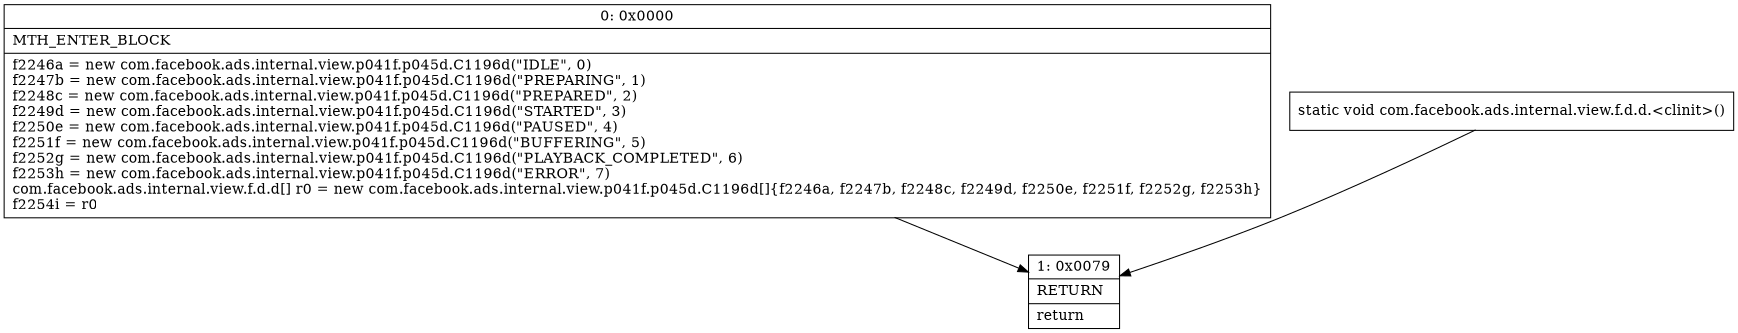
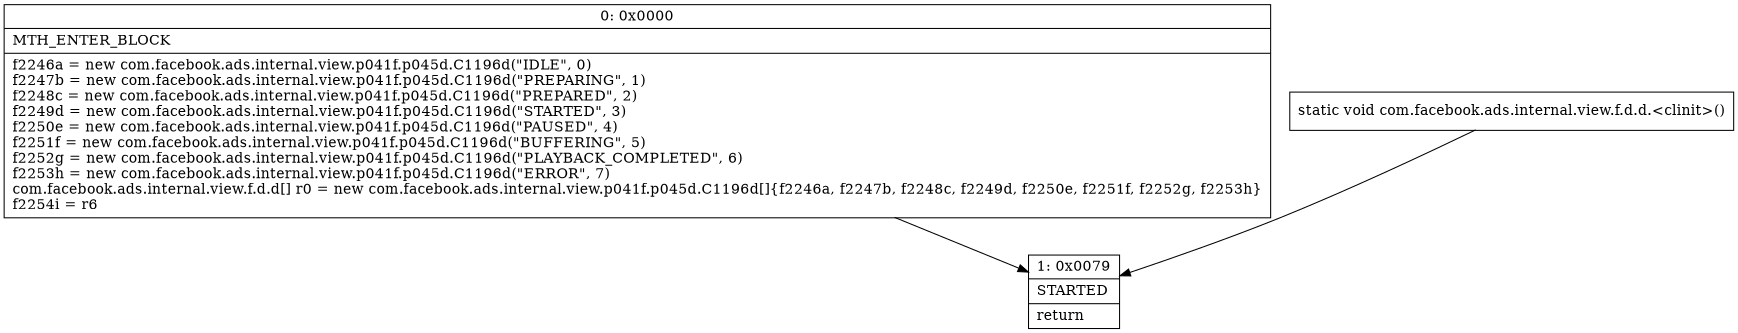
(55, 205) -> (55, 205)
(1070, 291) -> (1073, 291)
